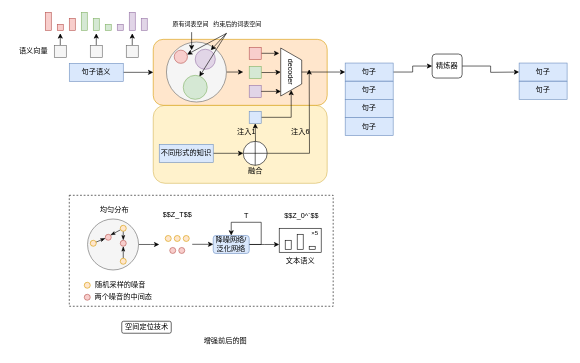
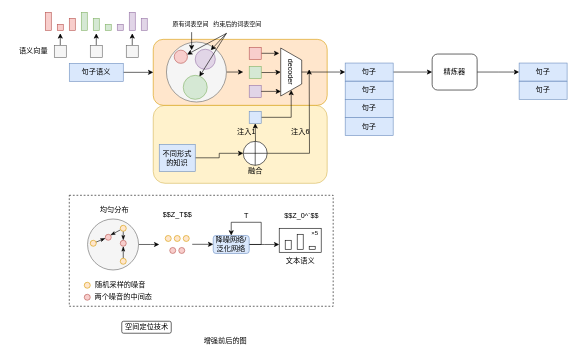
(447, 66) -> (455, 72)
(186, 153) -> (177, 158)
